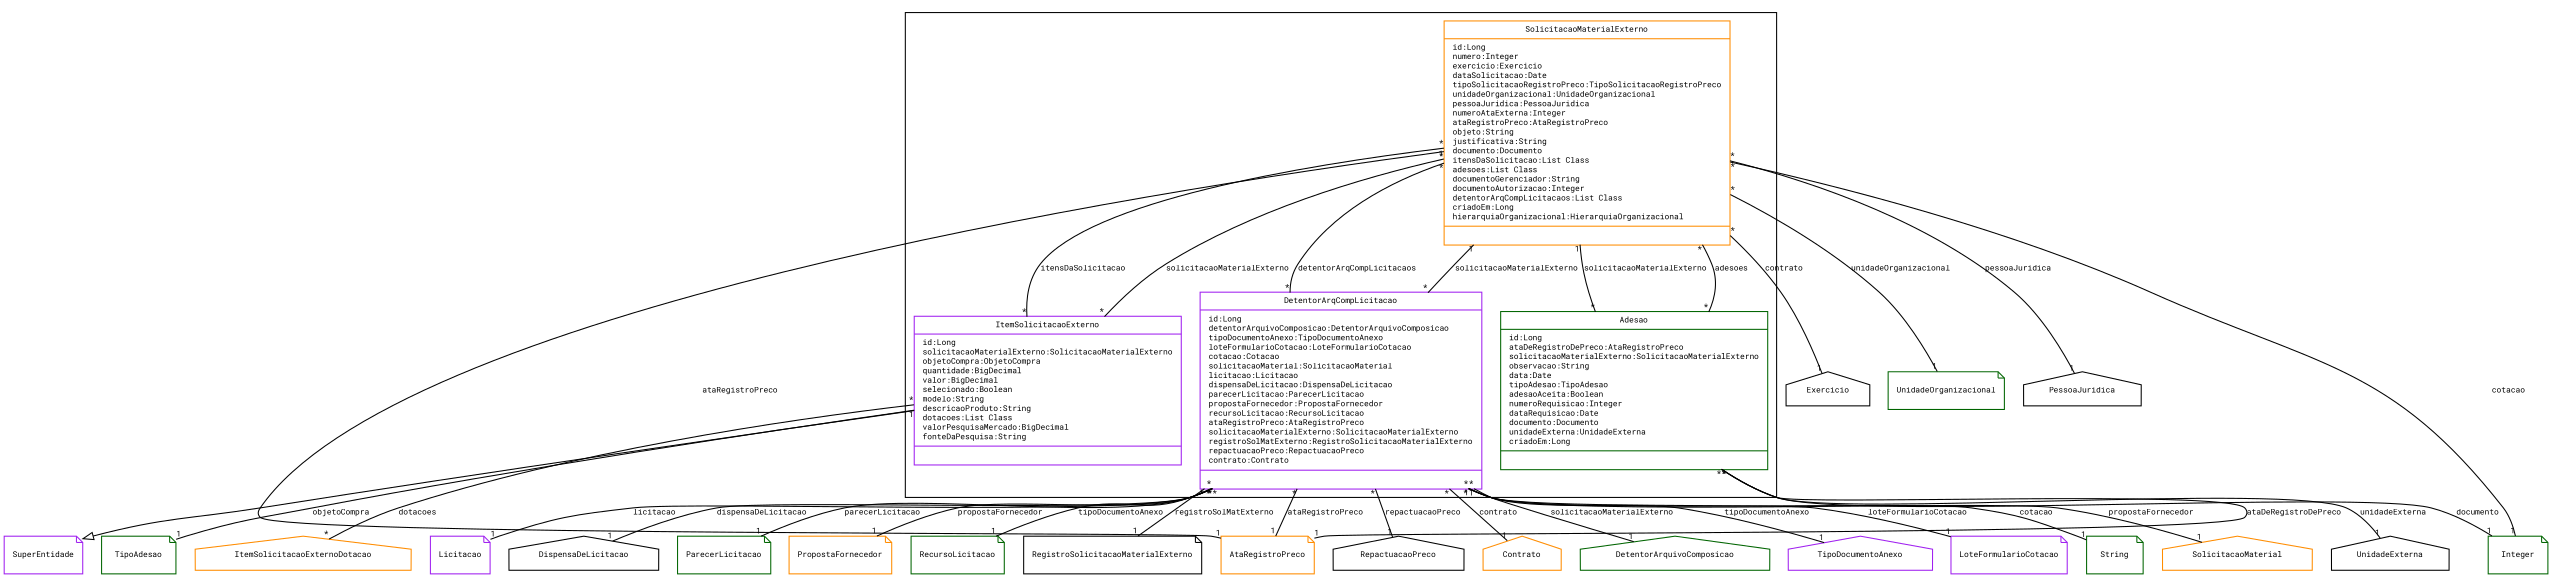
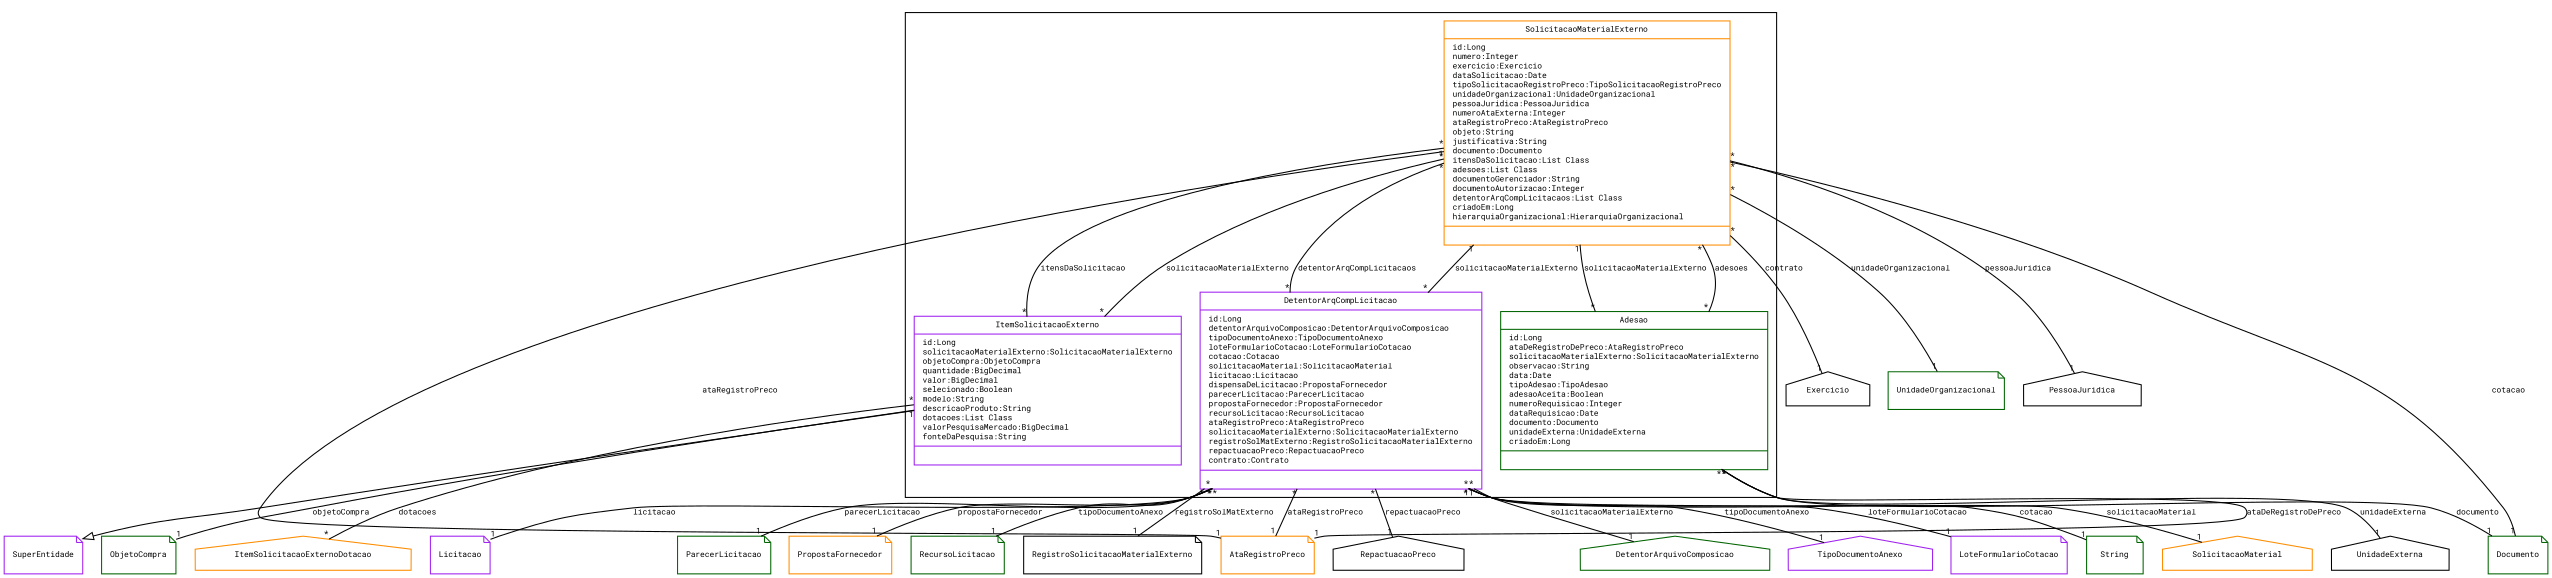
(1301, 385) -> (1299, 385)
(2152, 513) -> (2152, 513)
(139, 555) -> (139, 555)
(584, 555) -> none
(1522, 555) -> none
(2518, 555) -> (2518, 555)
